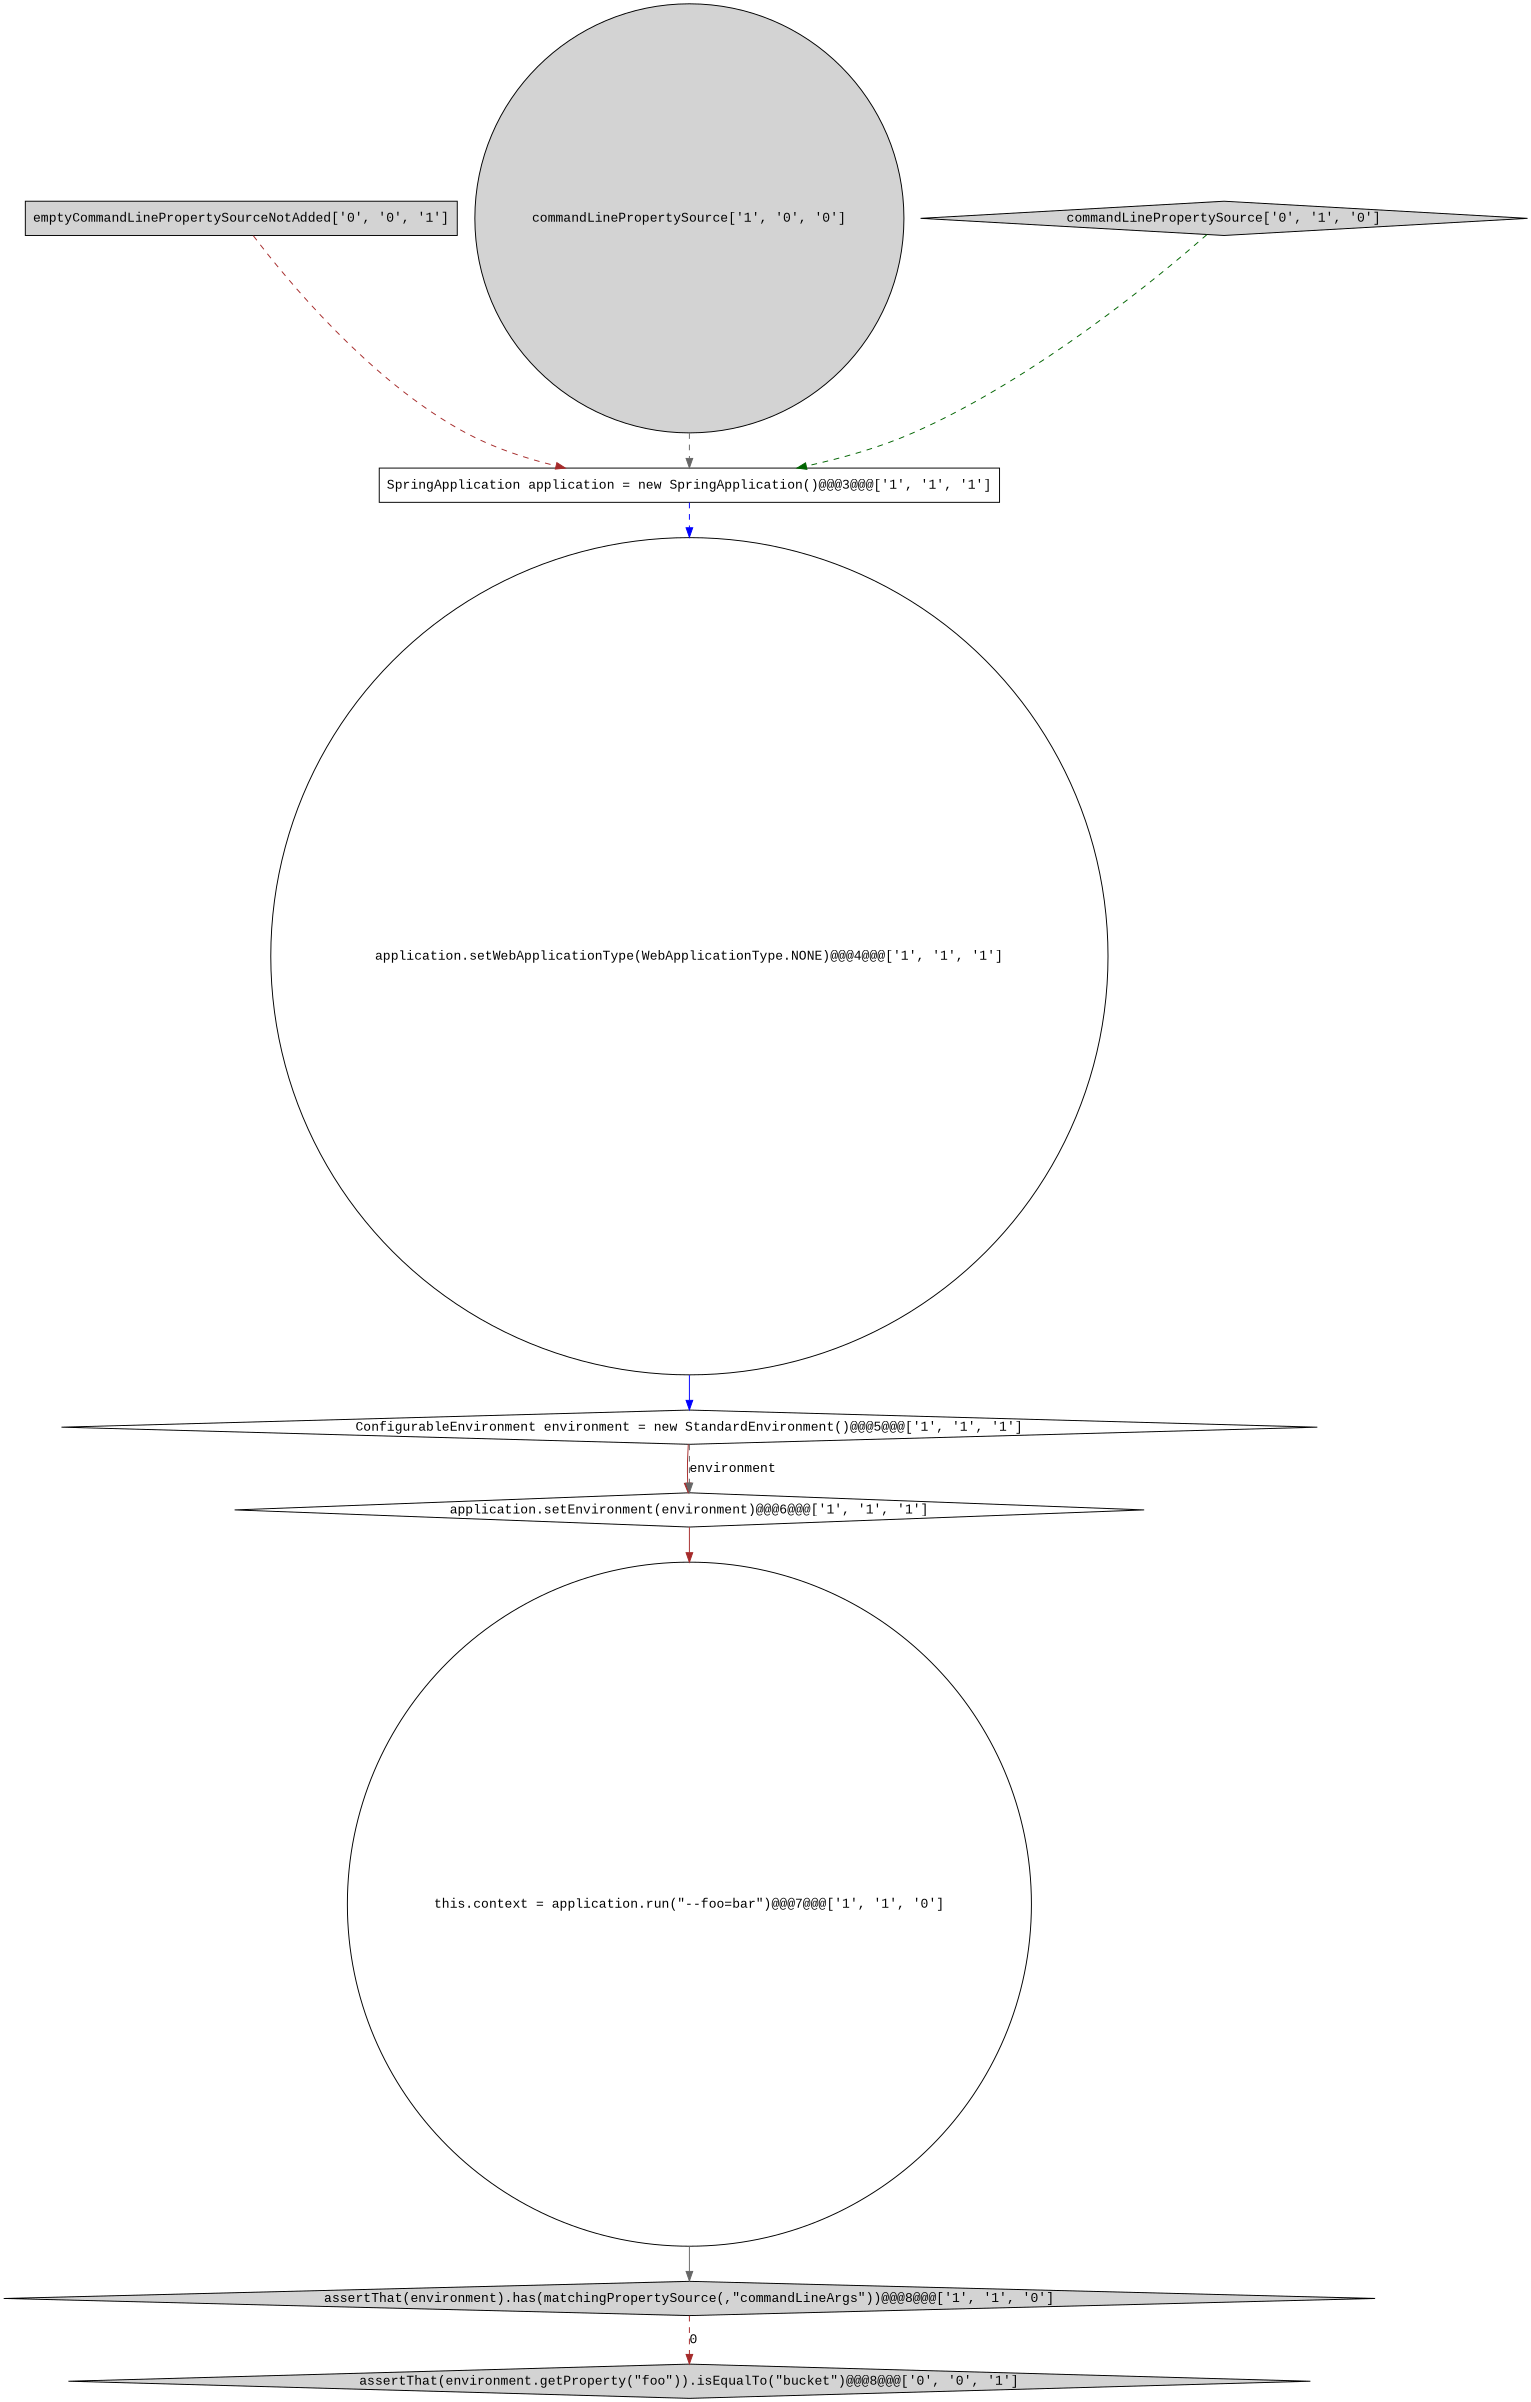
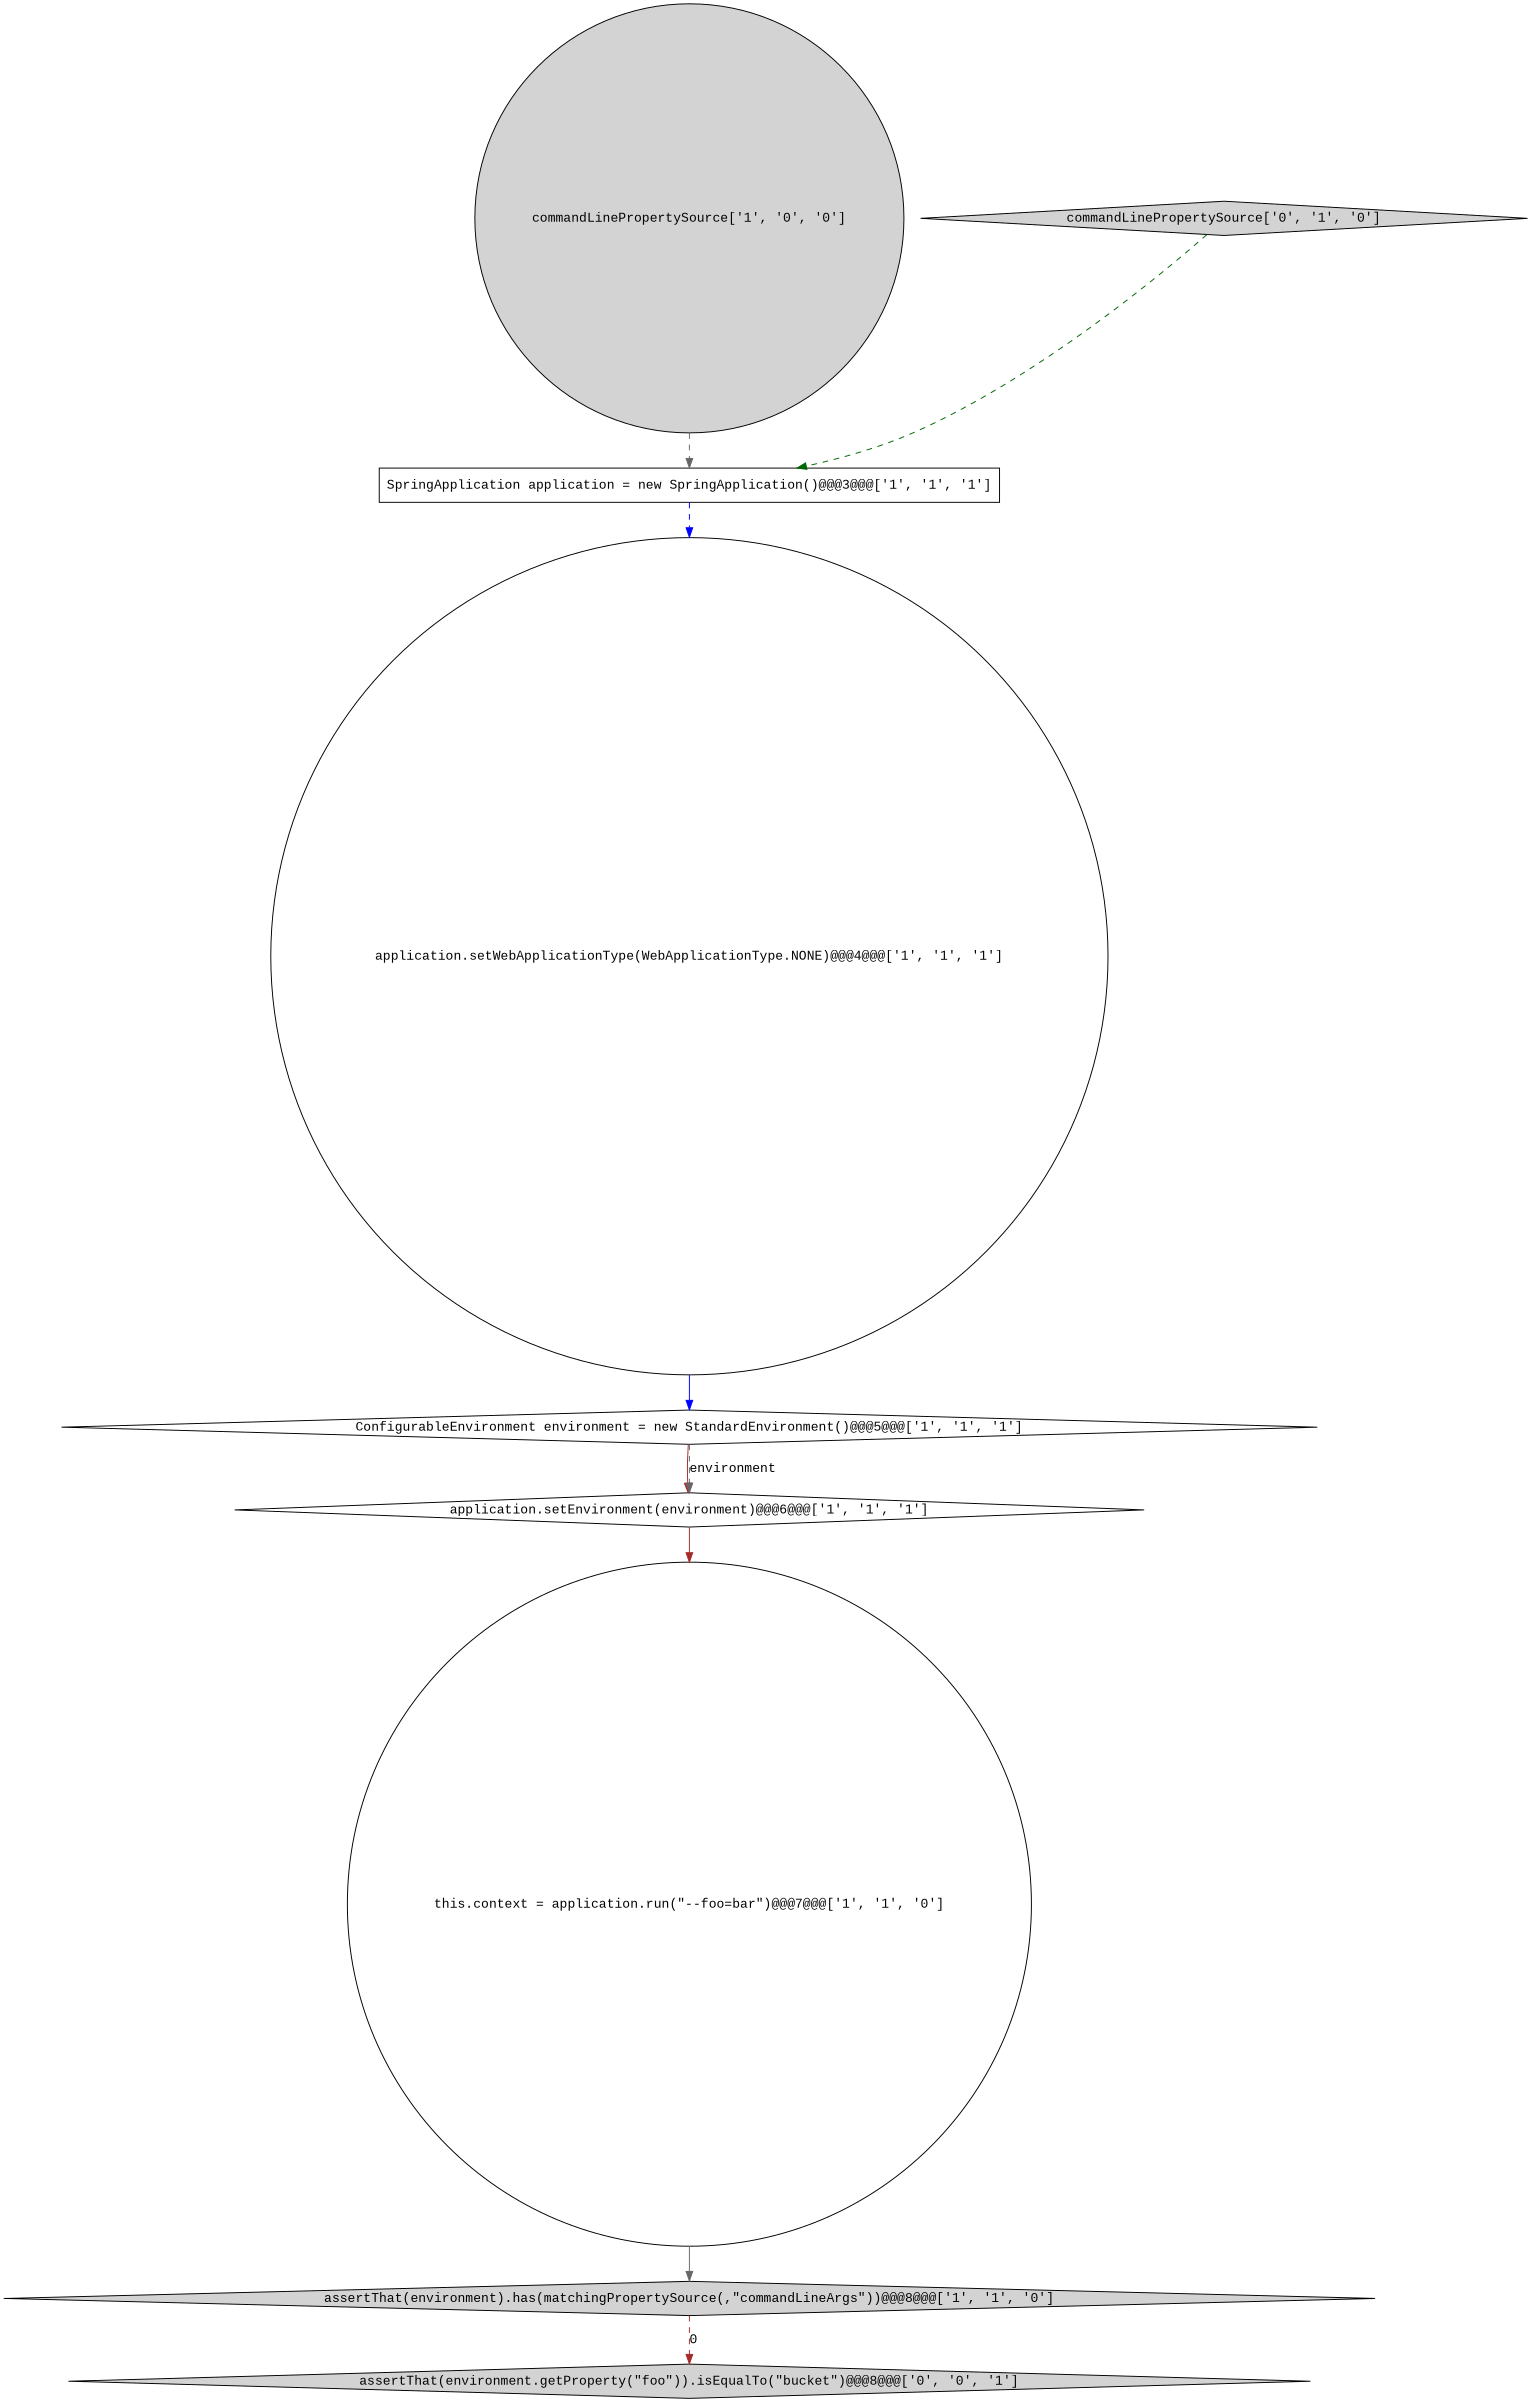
(241, 218) -> none
